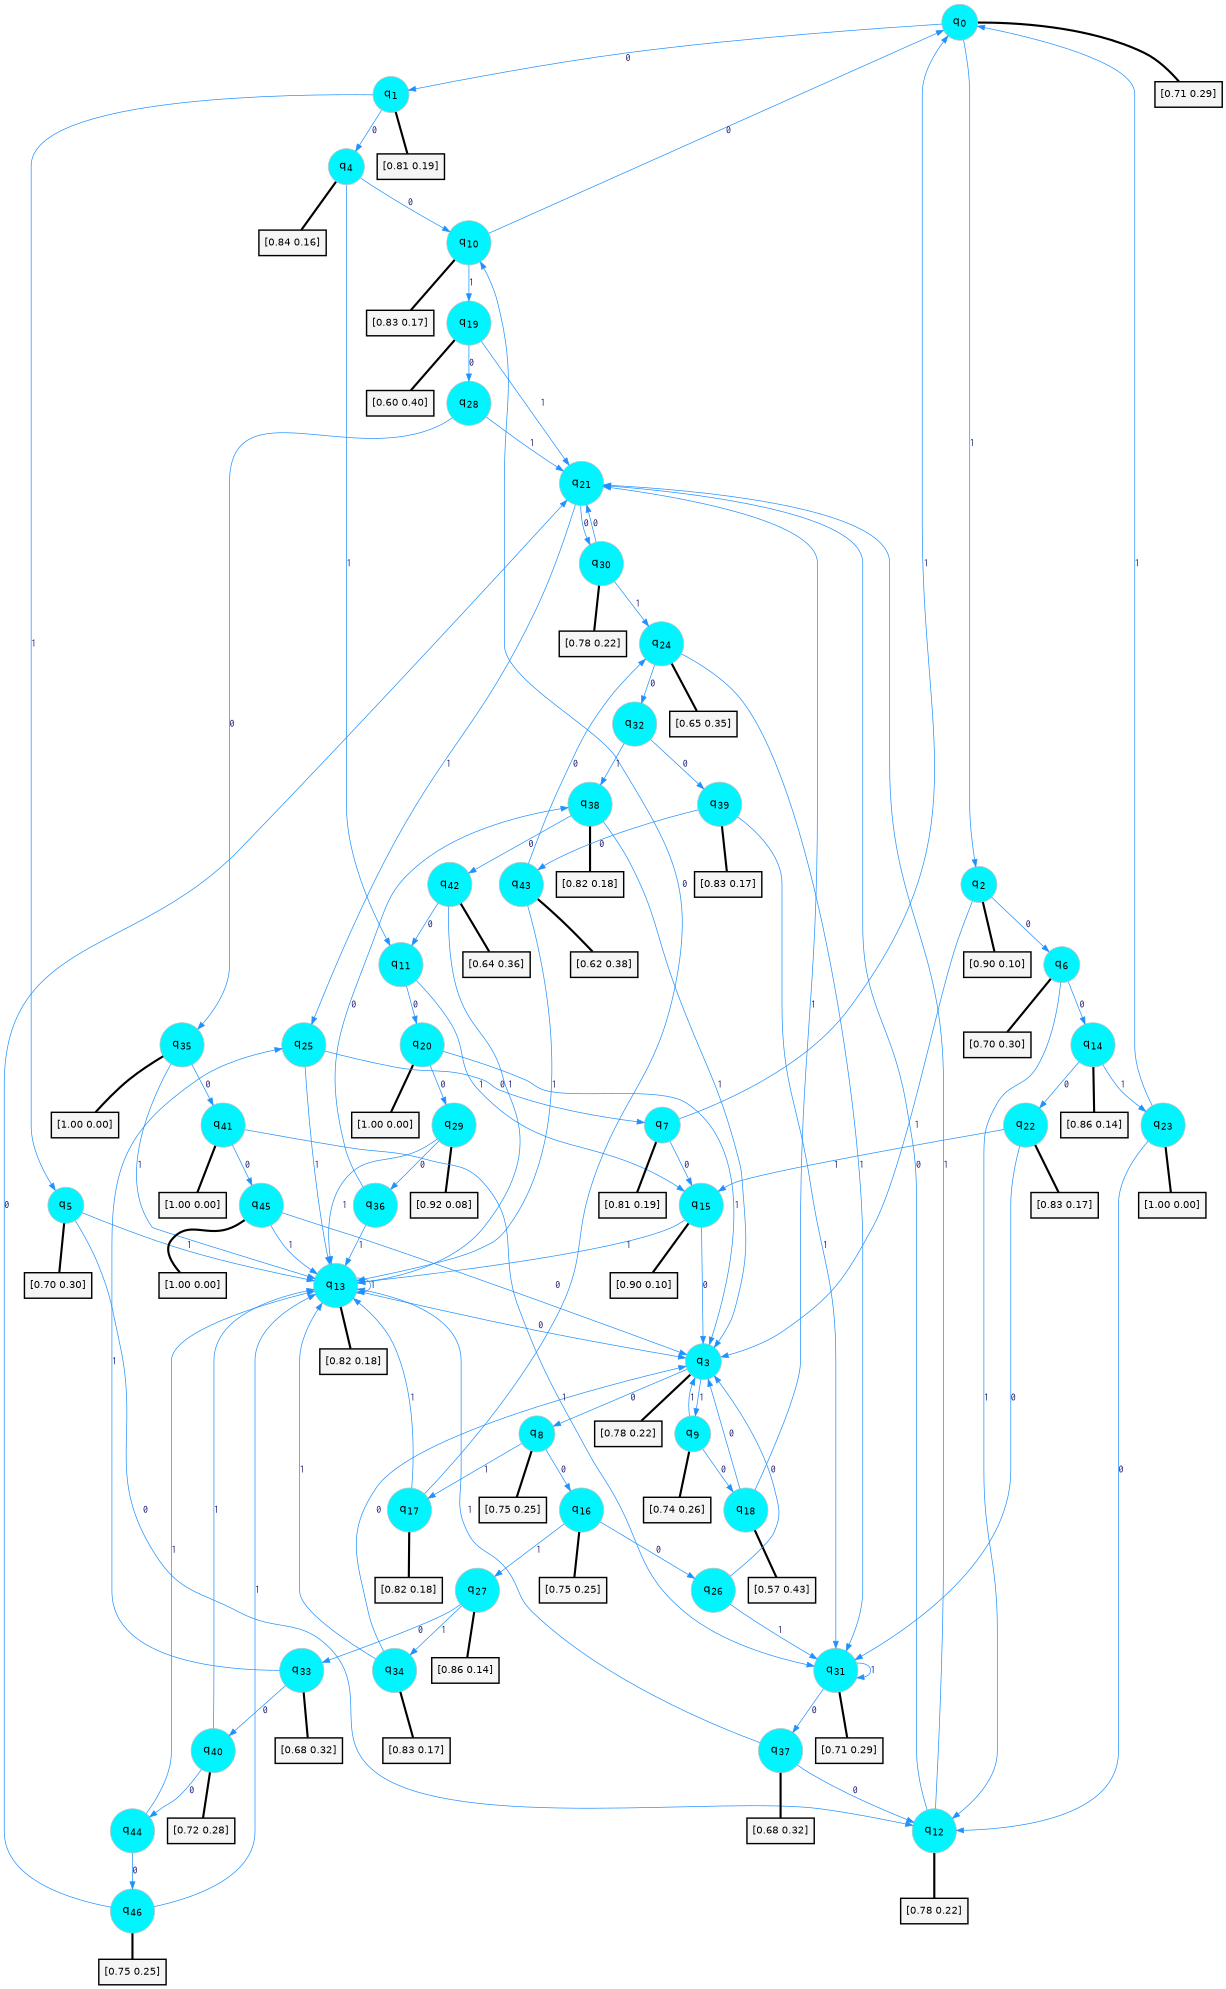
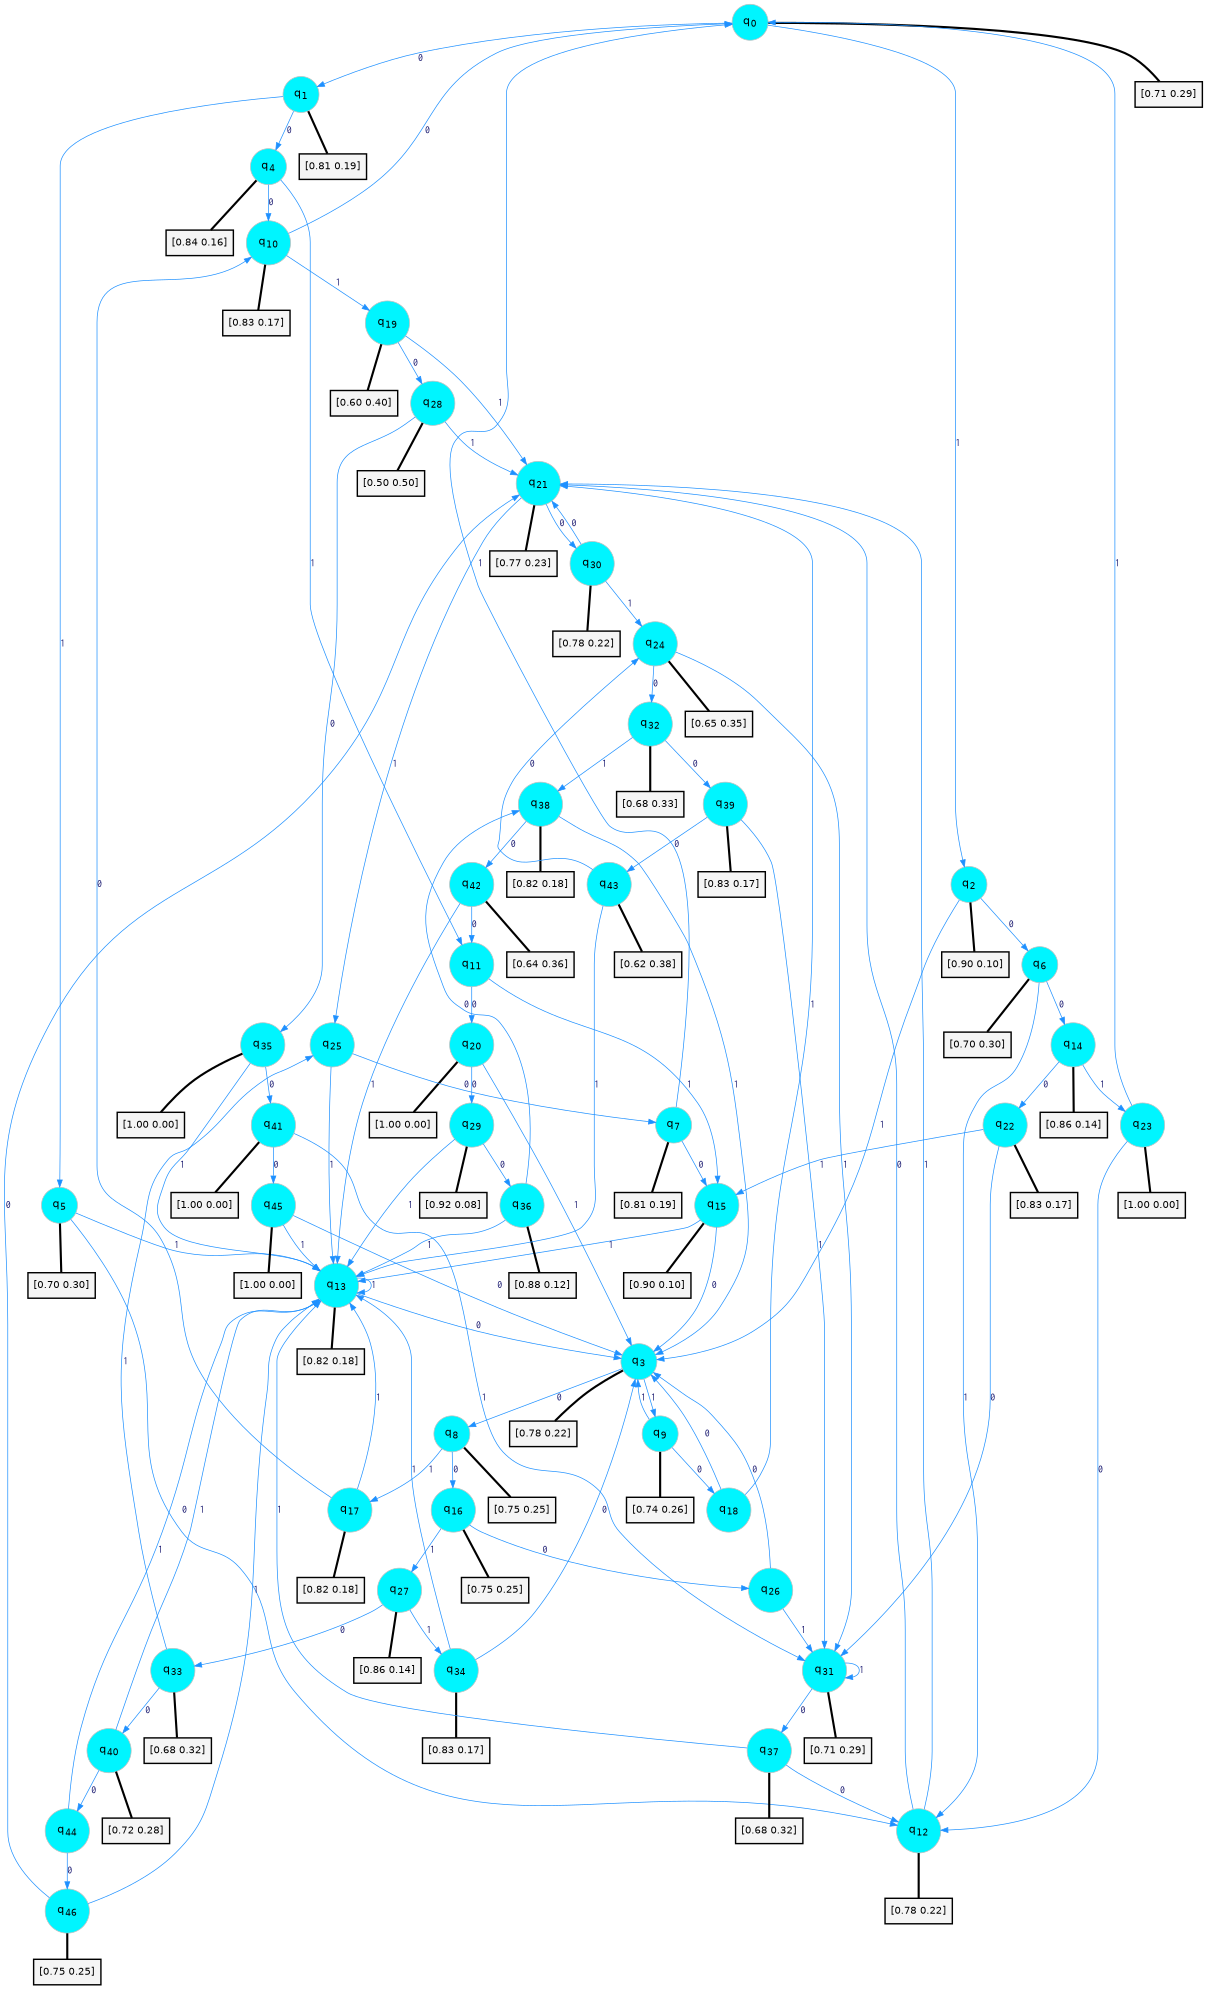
none -> (391, 484)
none -> (523, 564)
none -> (650, 804)
none -> (543, 1285)
(782, 1590) -> none
